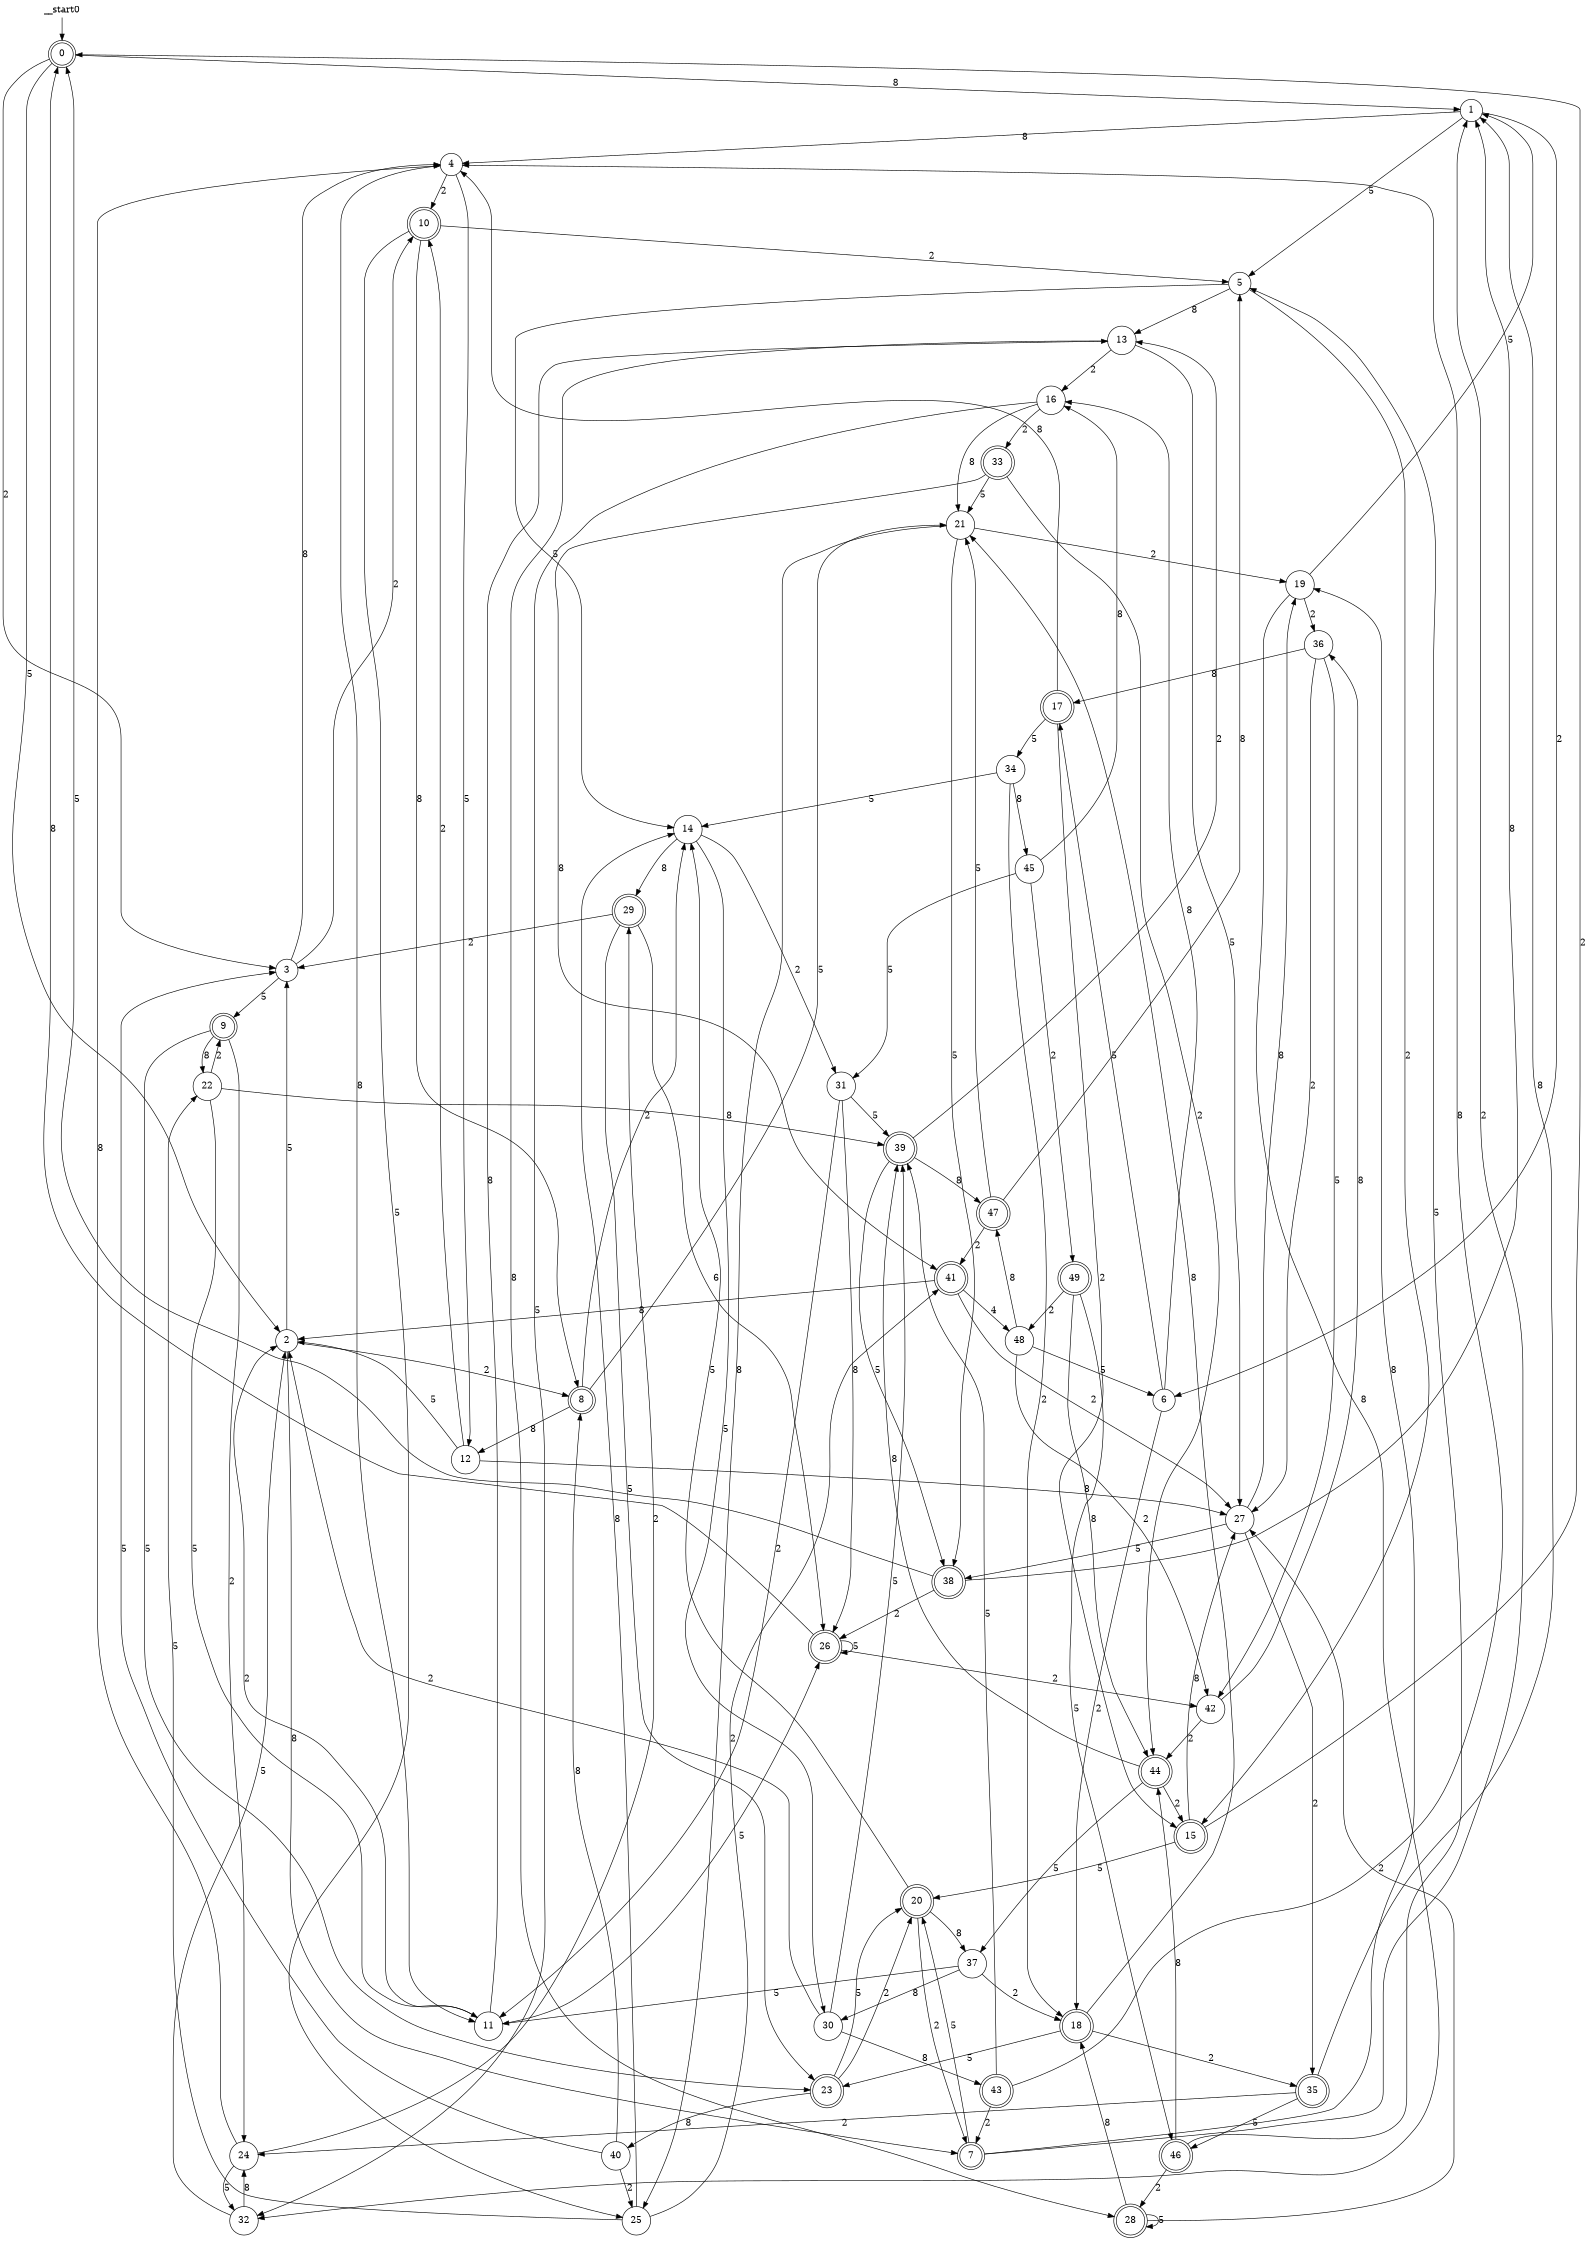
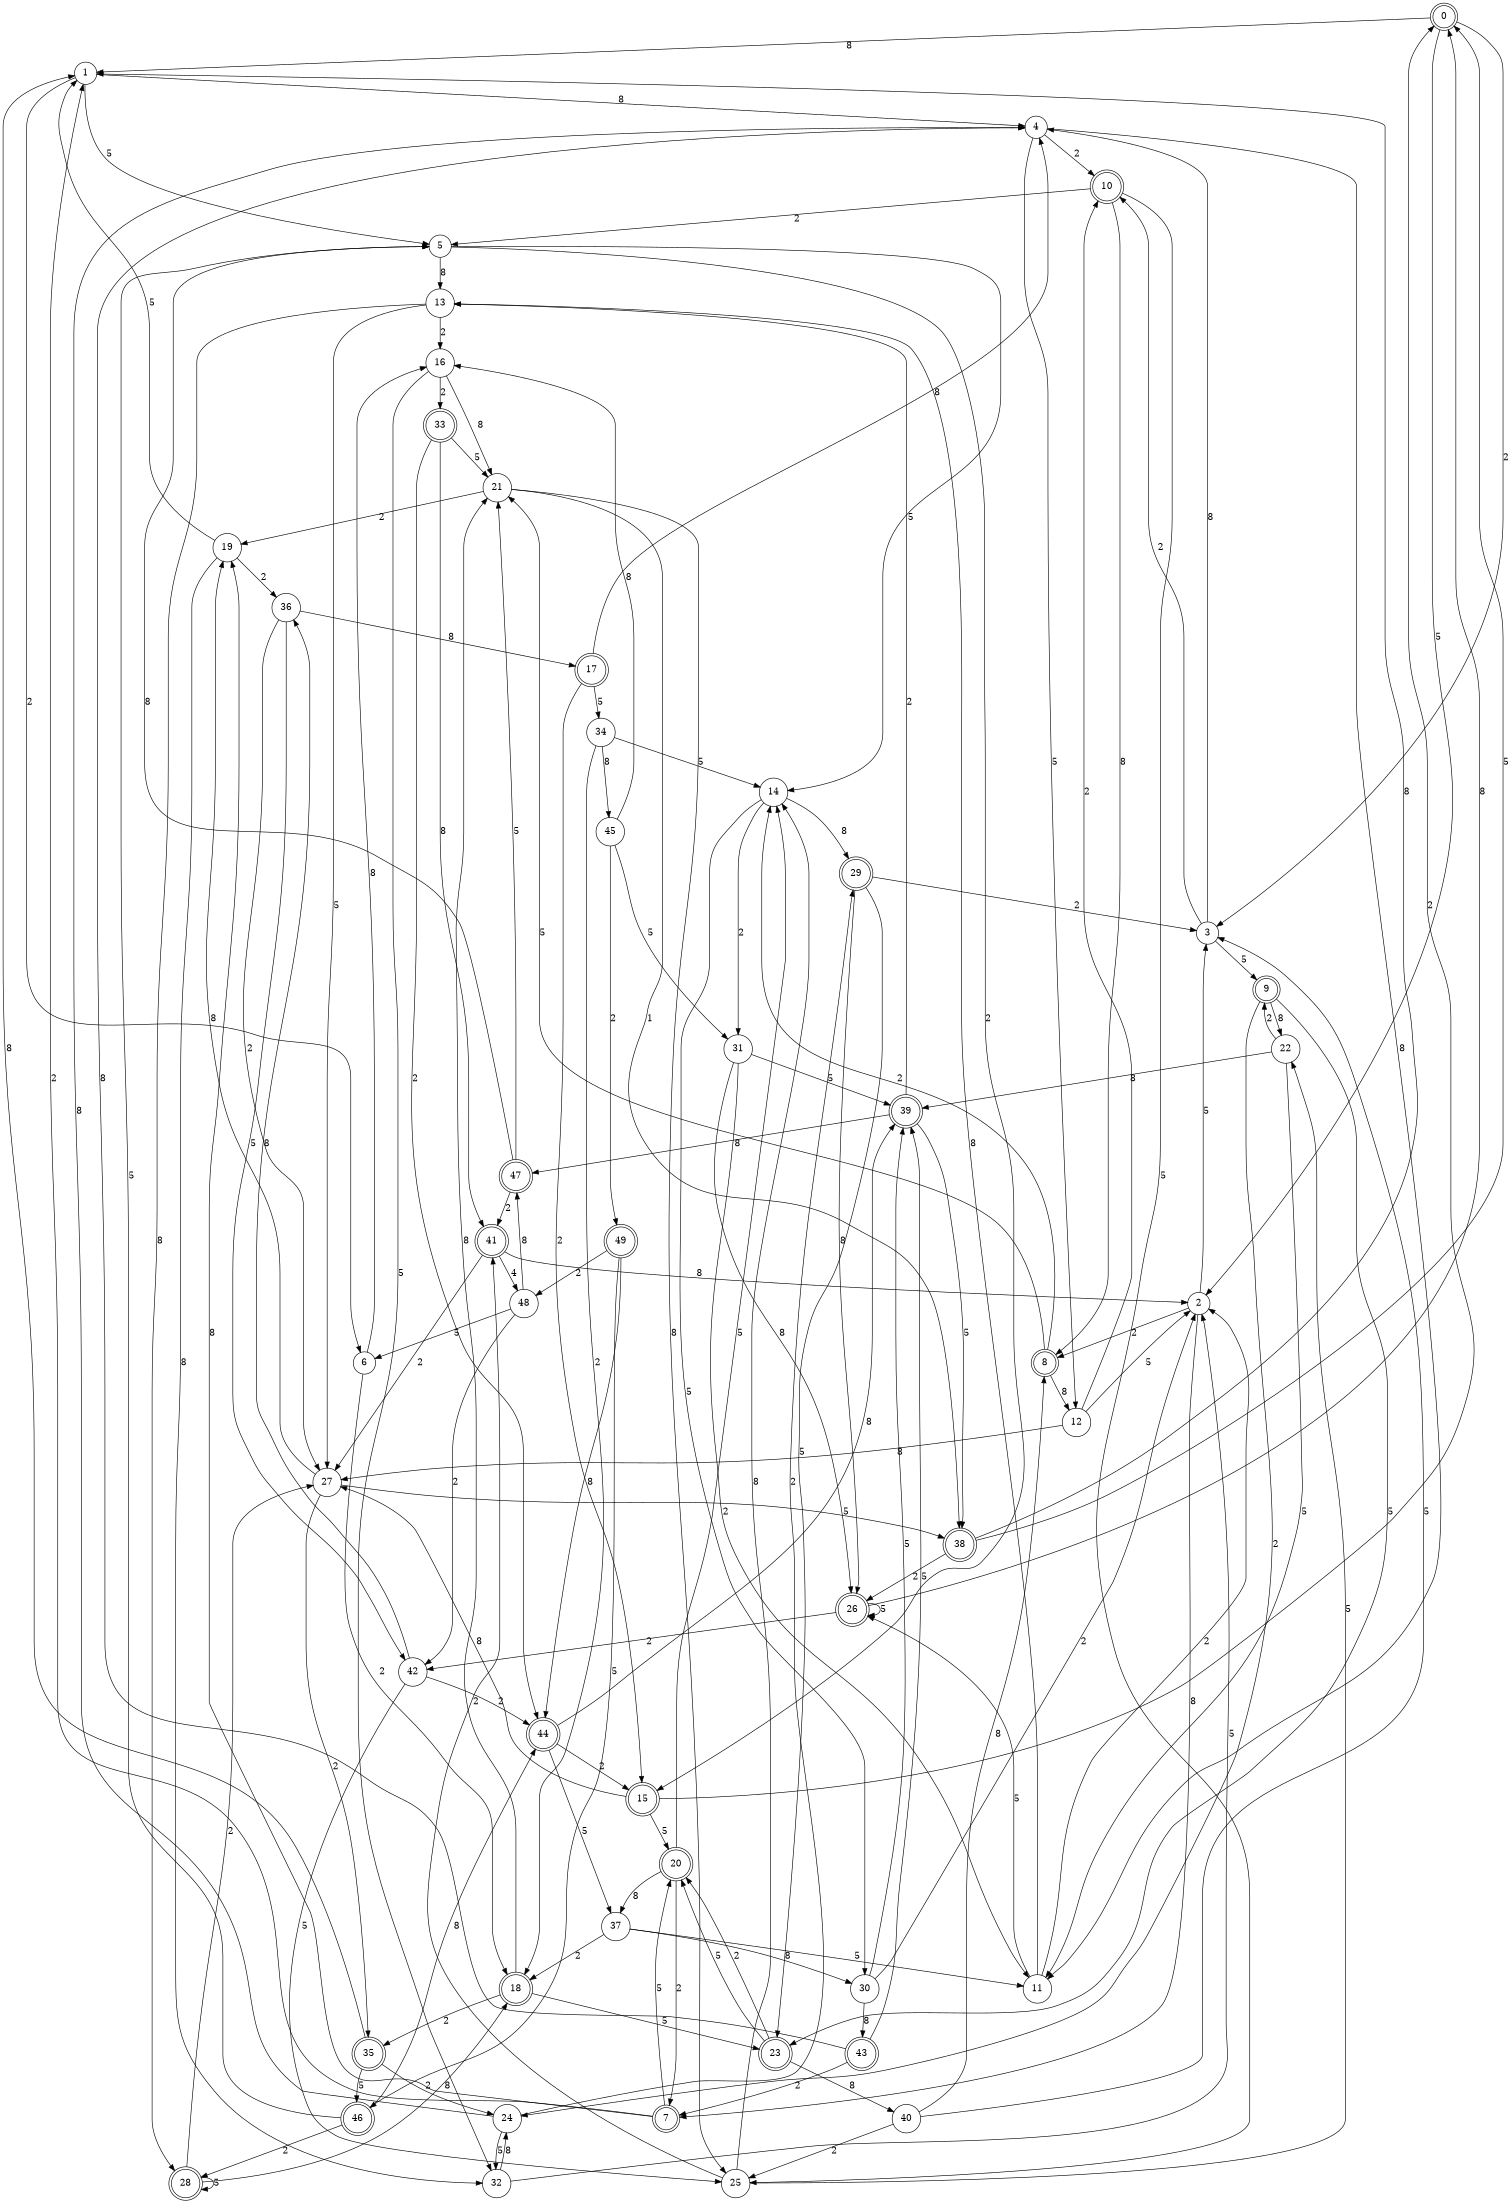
(62, 10) -> none
(955, 1056) -> (650, 1019)
(1114, 1076) -> none
(716, 1278) -> (843, 1241)
none -> (299, 2073)
